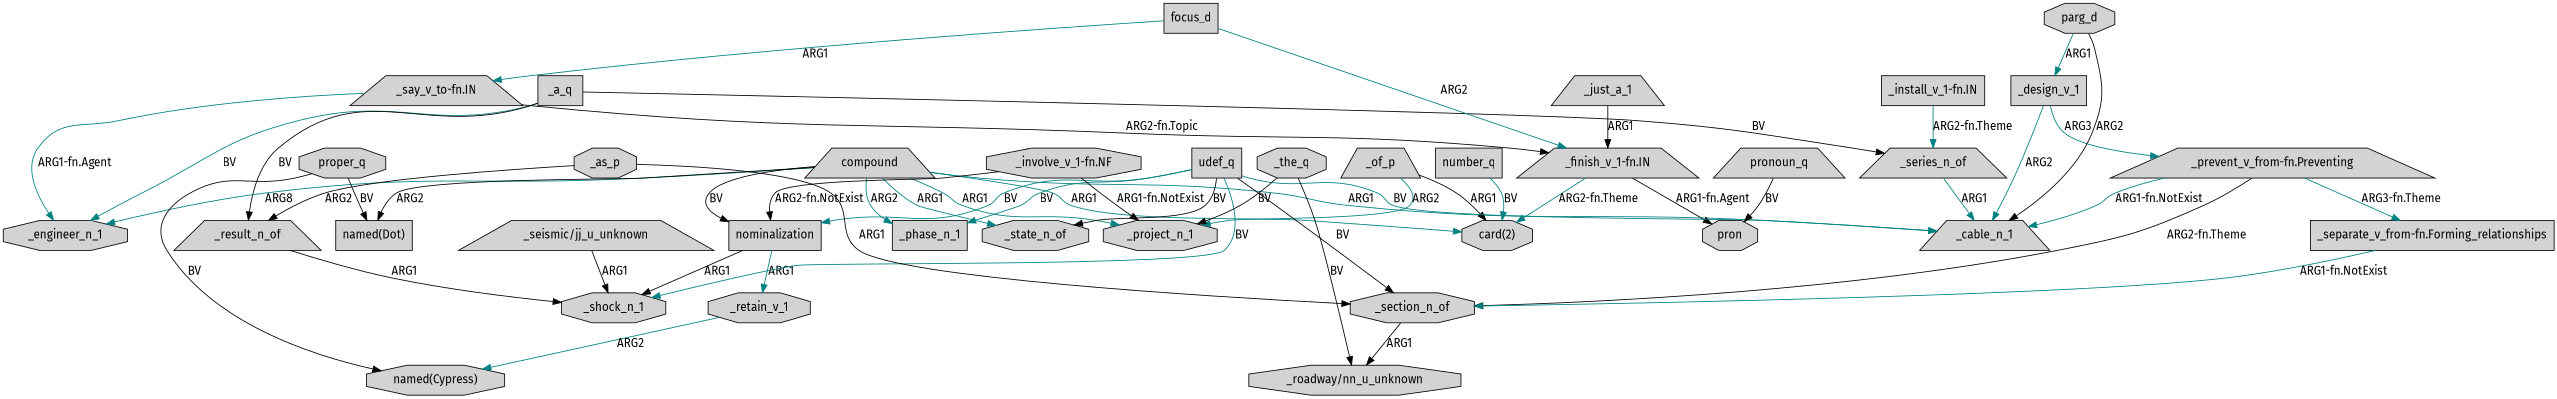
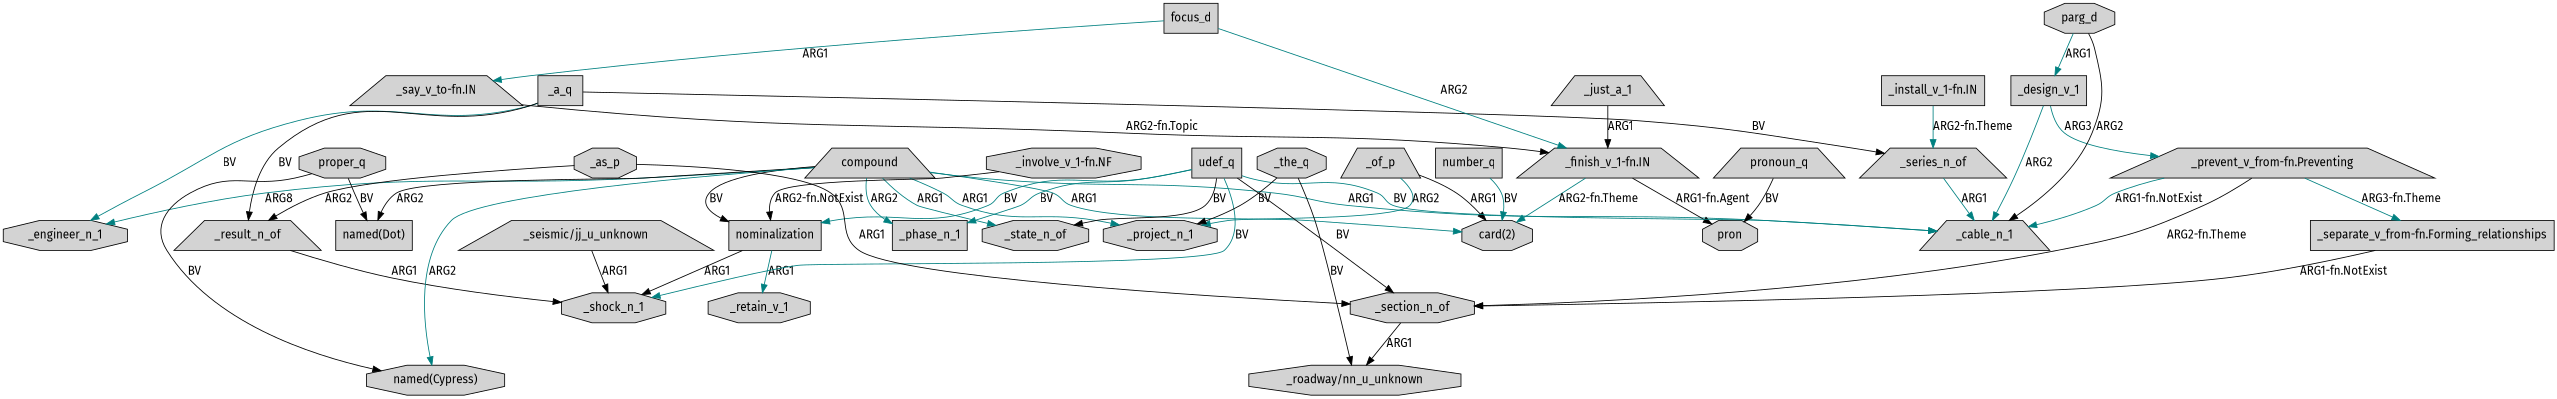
(162, 113) -> none
(1106, 197) -> none
(1931, 295) -> (1931, 295)
(605, 342) -> (560, 193)
